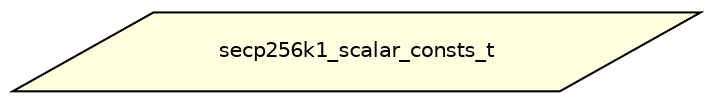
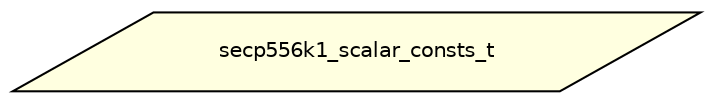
(357, 52) -> (357, 52)
